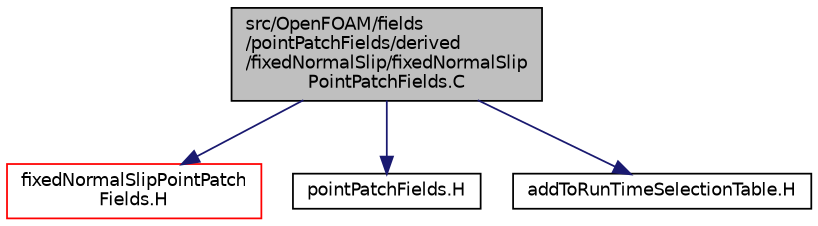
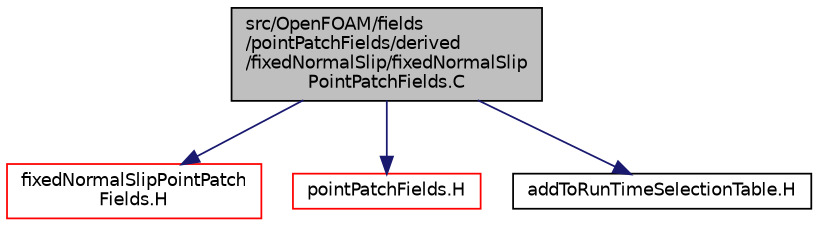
(387, 191) -> (387, 191)
